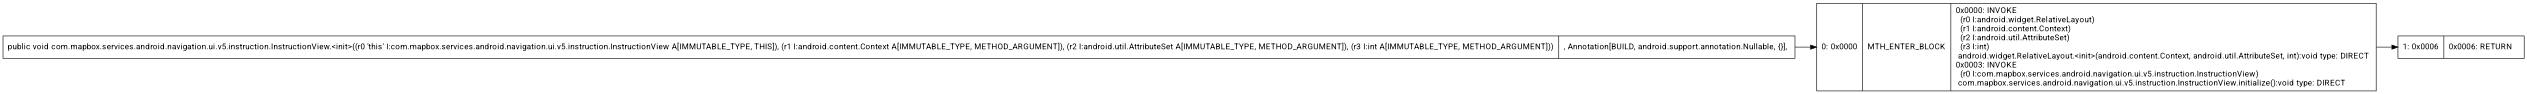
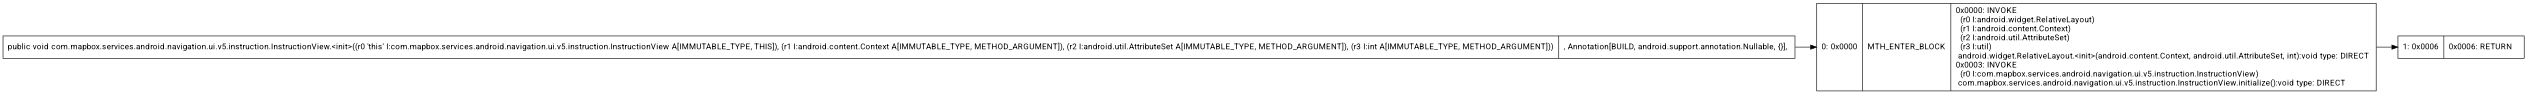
(1973, 47) -> (1974, 47)
